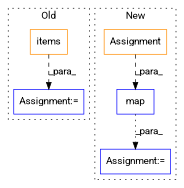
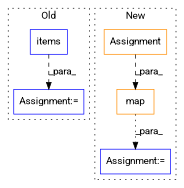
(49, 42) -> (49, 42)
(135, 102) -> (135, 102)
